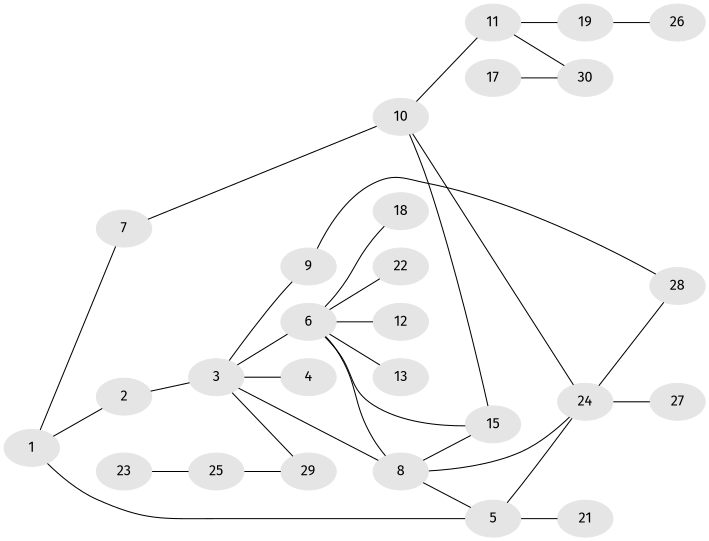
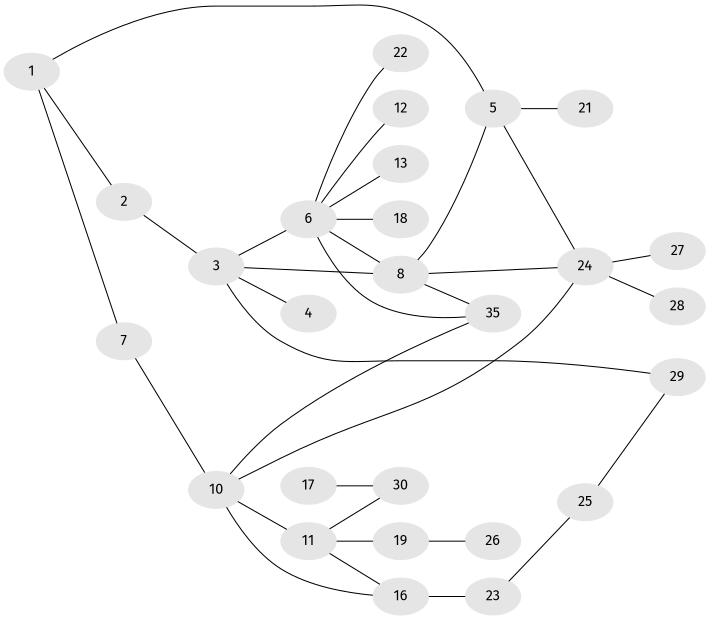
(309, 266) -> none
(493, 424) -> (493, 314)
none -> (401, 597)
